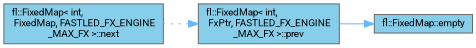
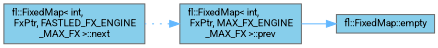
(84, 24) -> (74, 24)
(269, 24) -> (241, 24)
